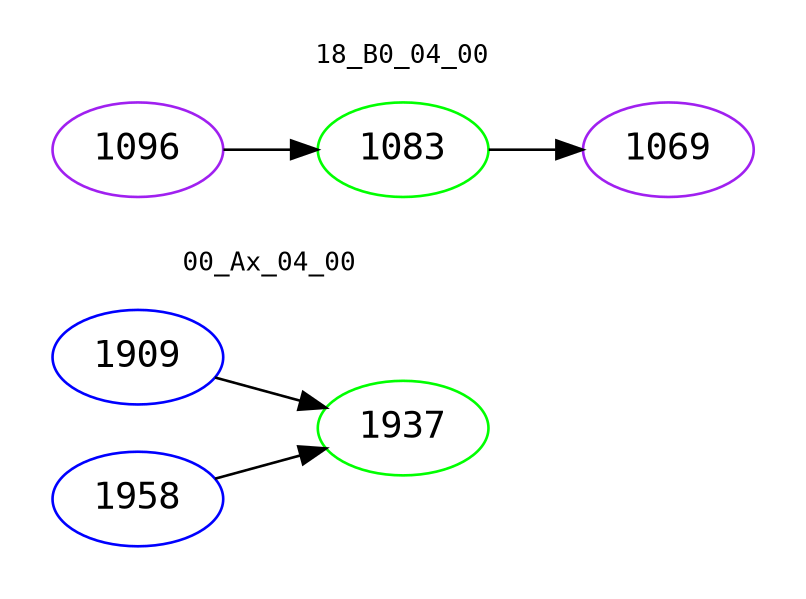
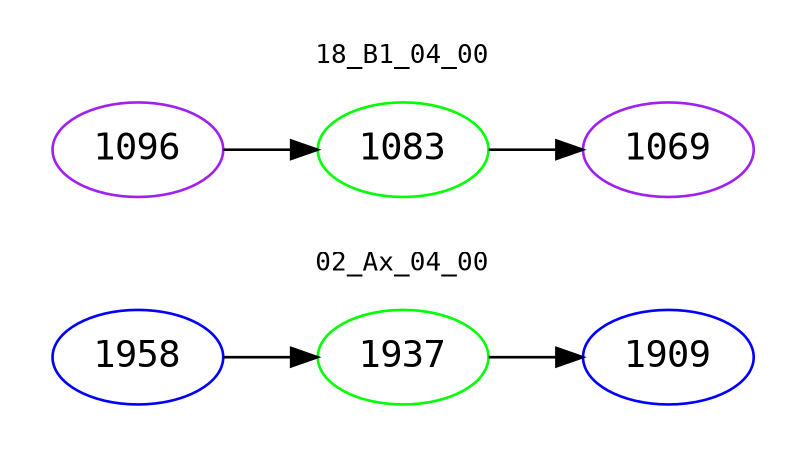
(403, 56) -> (403, 56)
(271, 264) -> (403, 264)
(258, 389) -> (522, 357)
